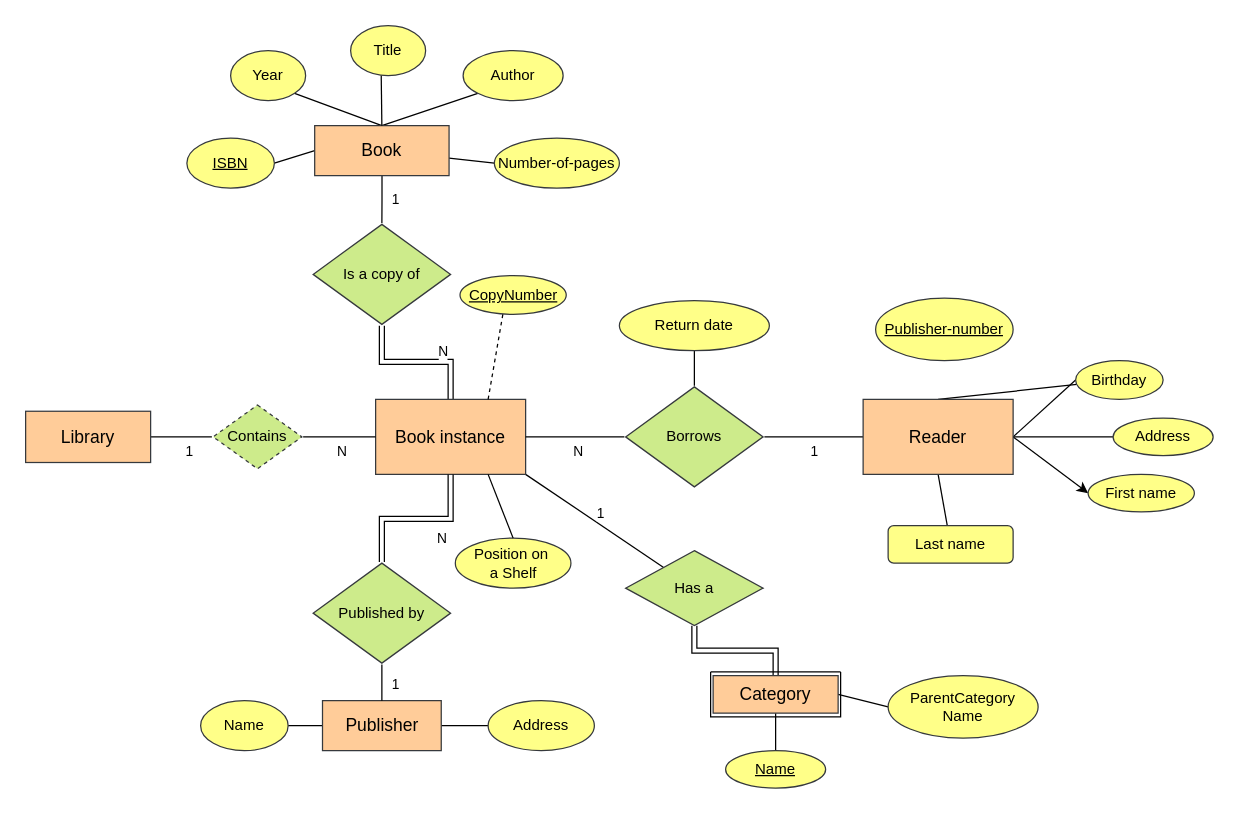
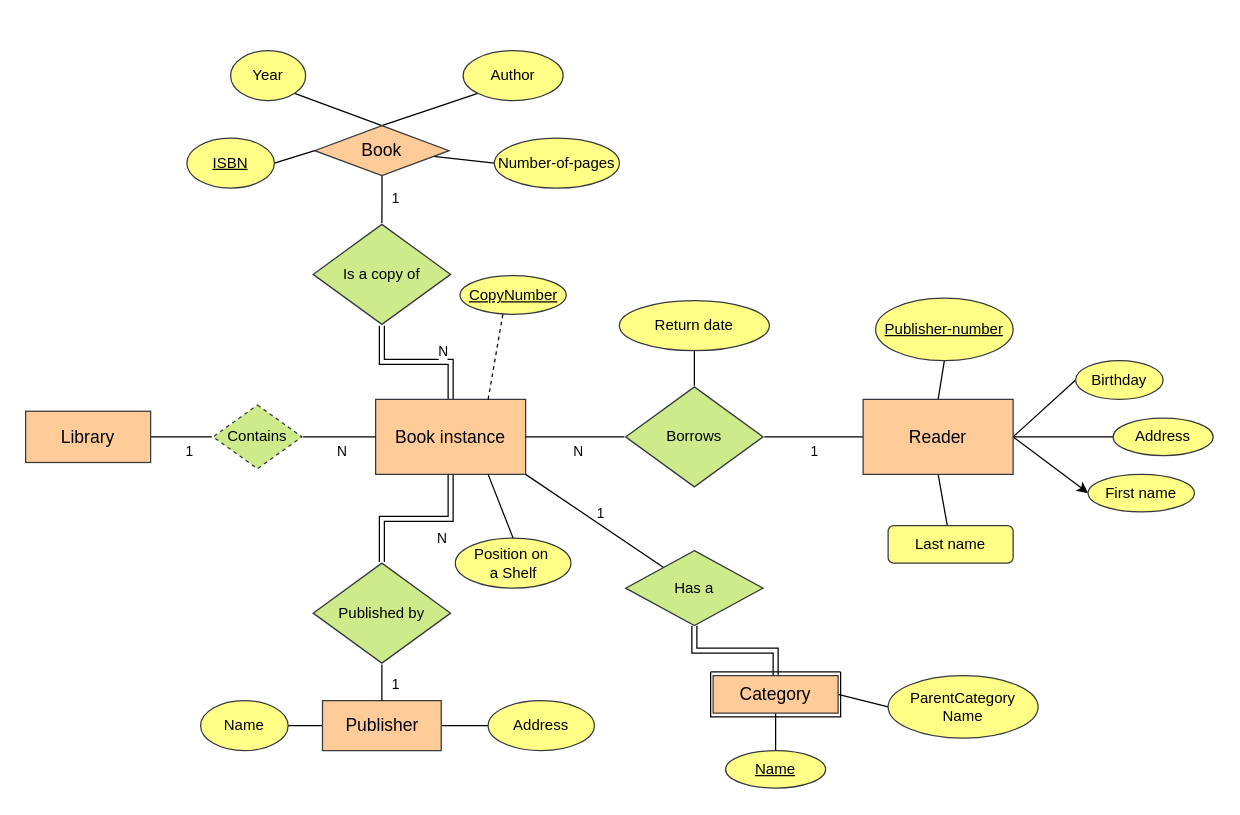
(388, 51) -> none
(382, 99) -> none
(382, 151) -> (382, 151)
(1001, 393) -> (941, 380)
